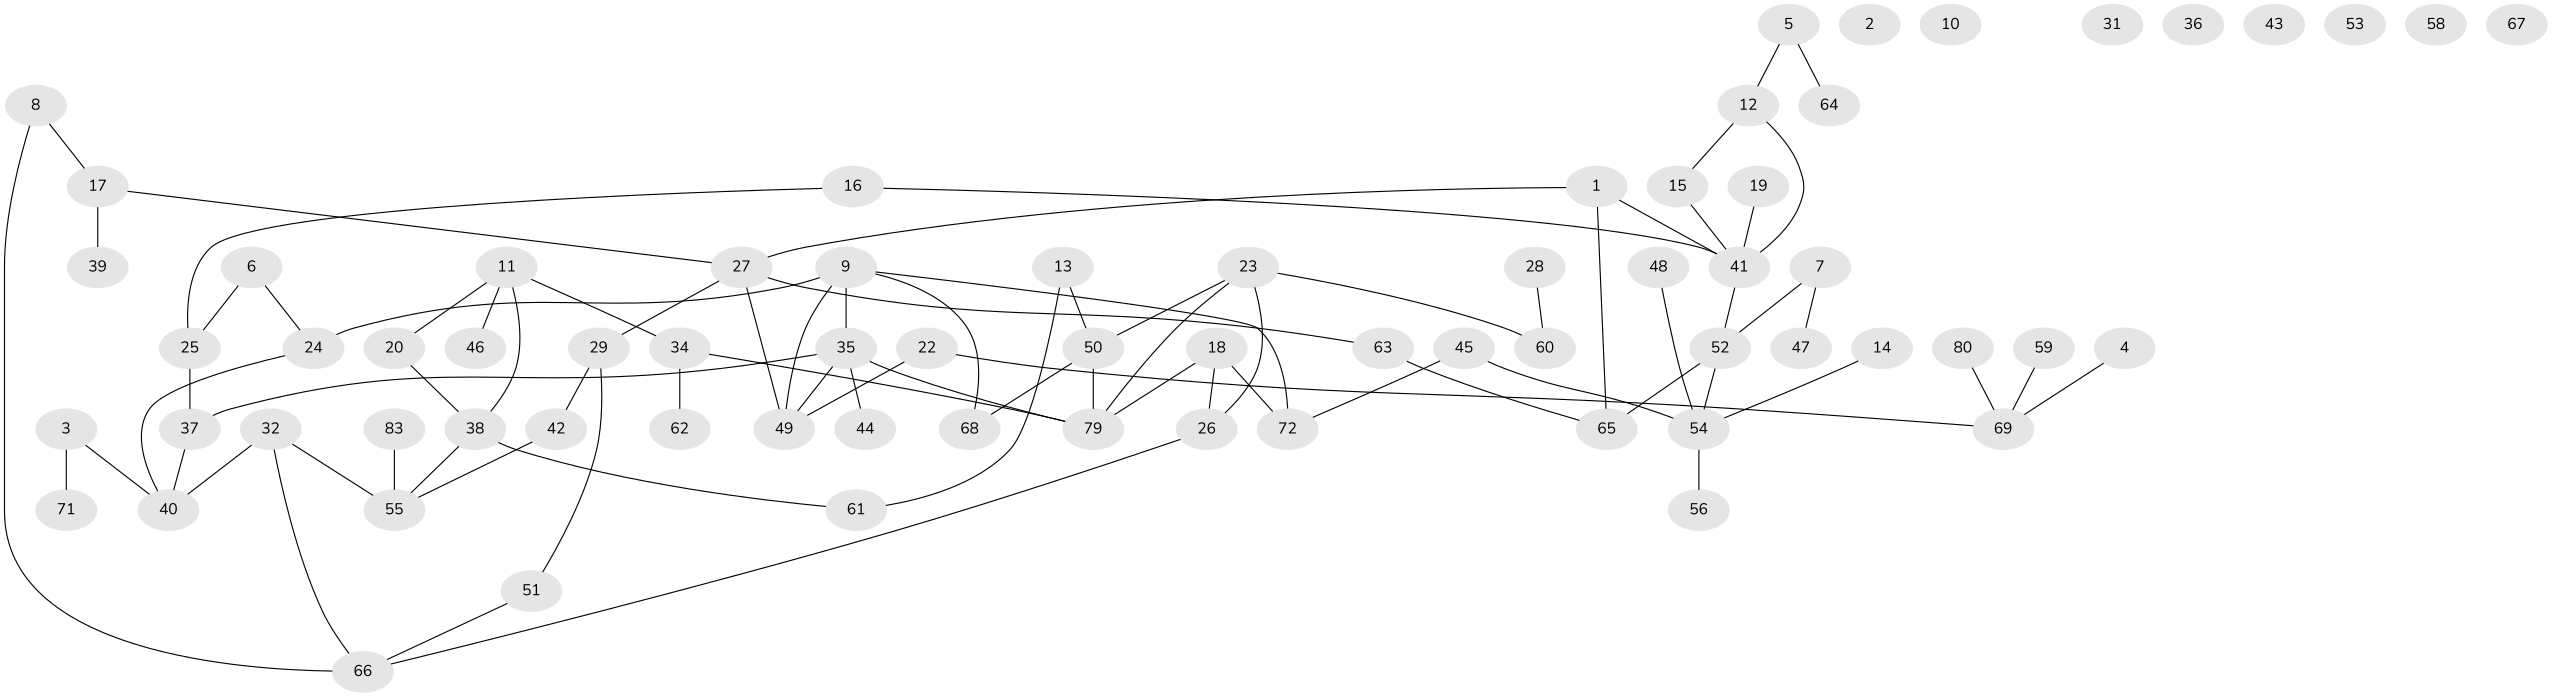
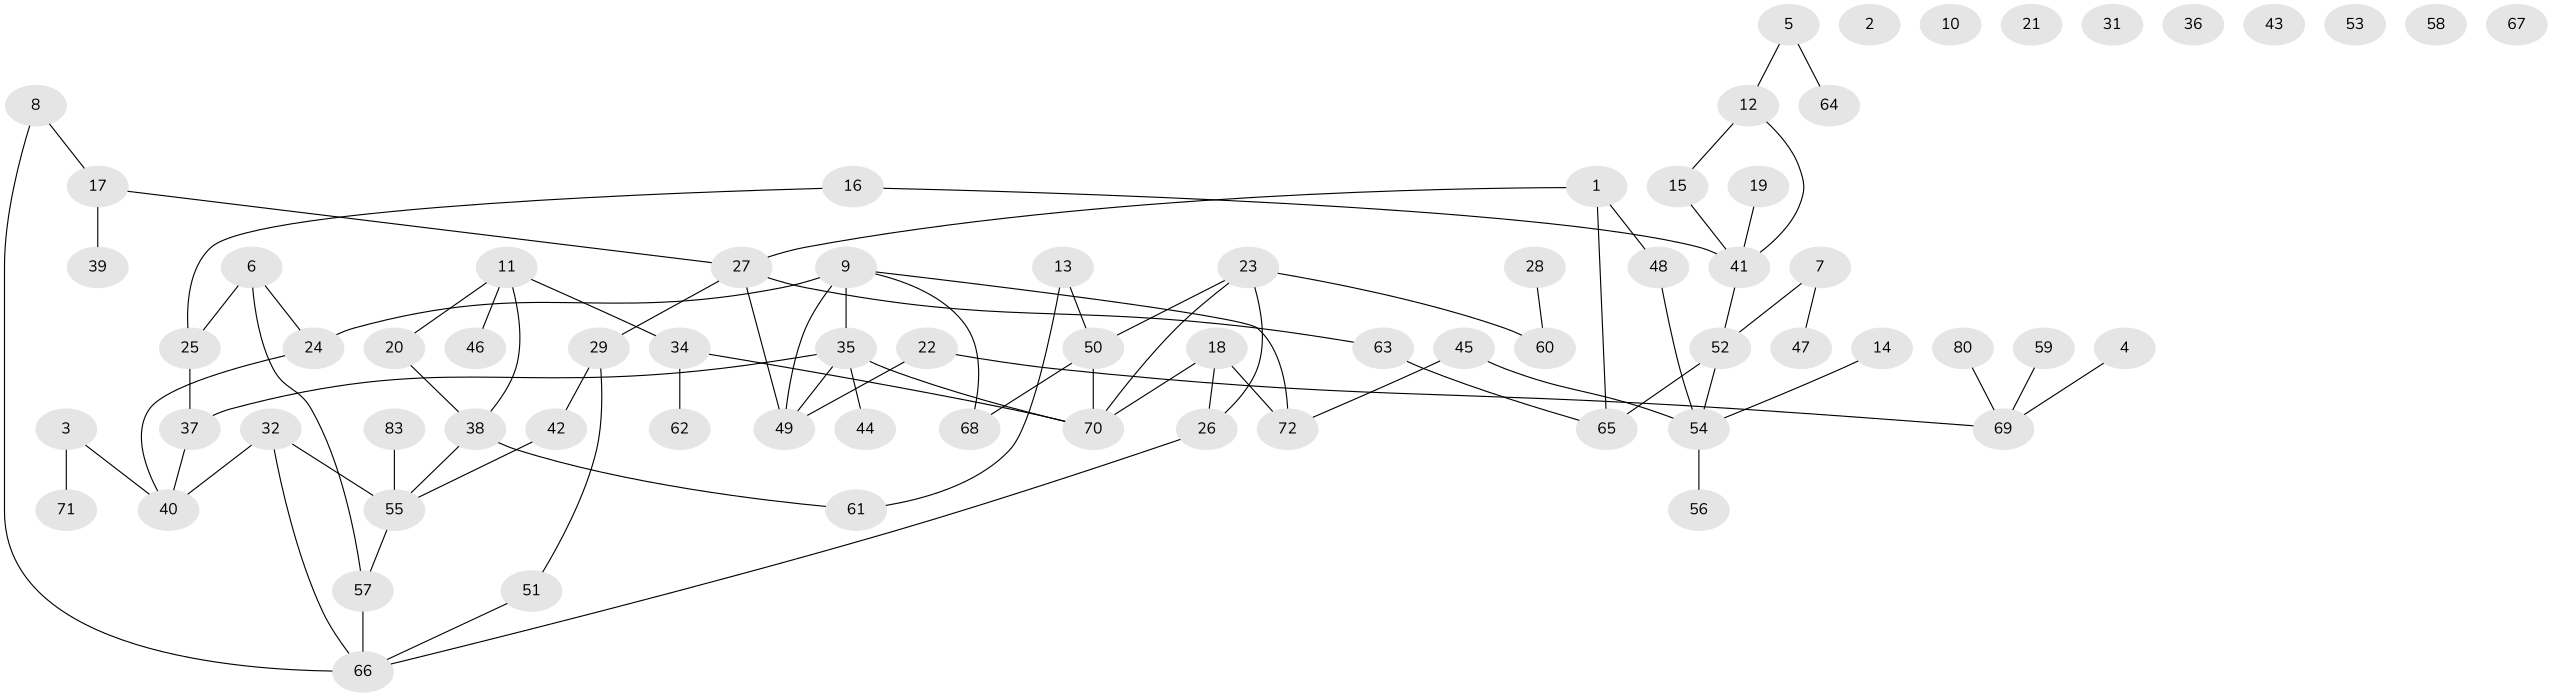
none -> (2031, 25)
(1668, 227) -> (1627, 226)
(1093, 429) -> (1093, 429)
none -> (363, 591)
